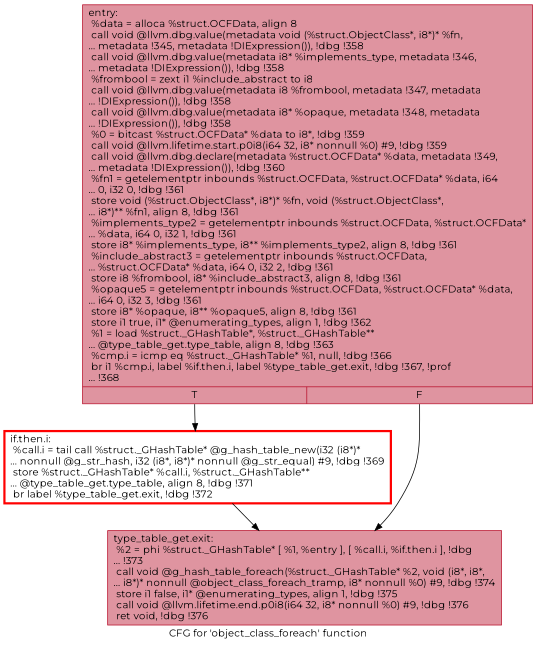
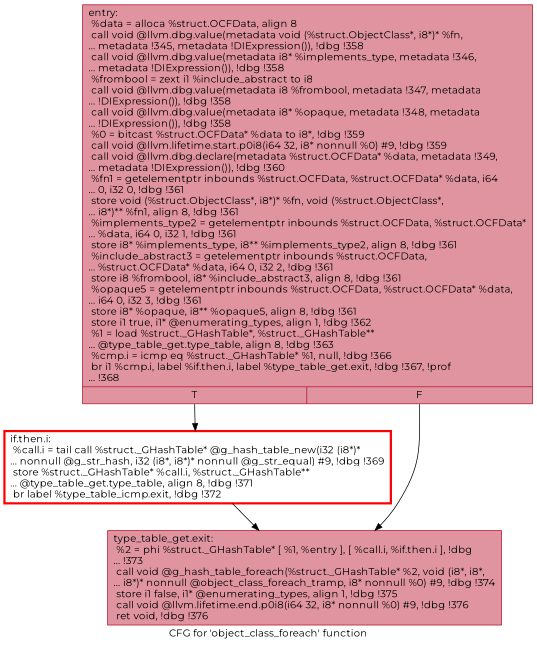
(112, 494) -> (116, 494)
